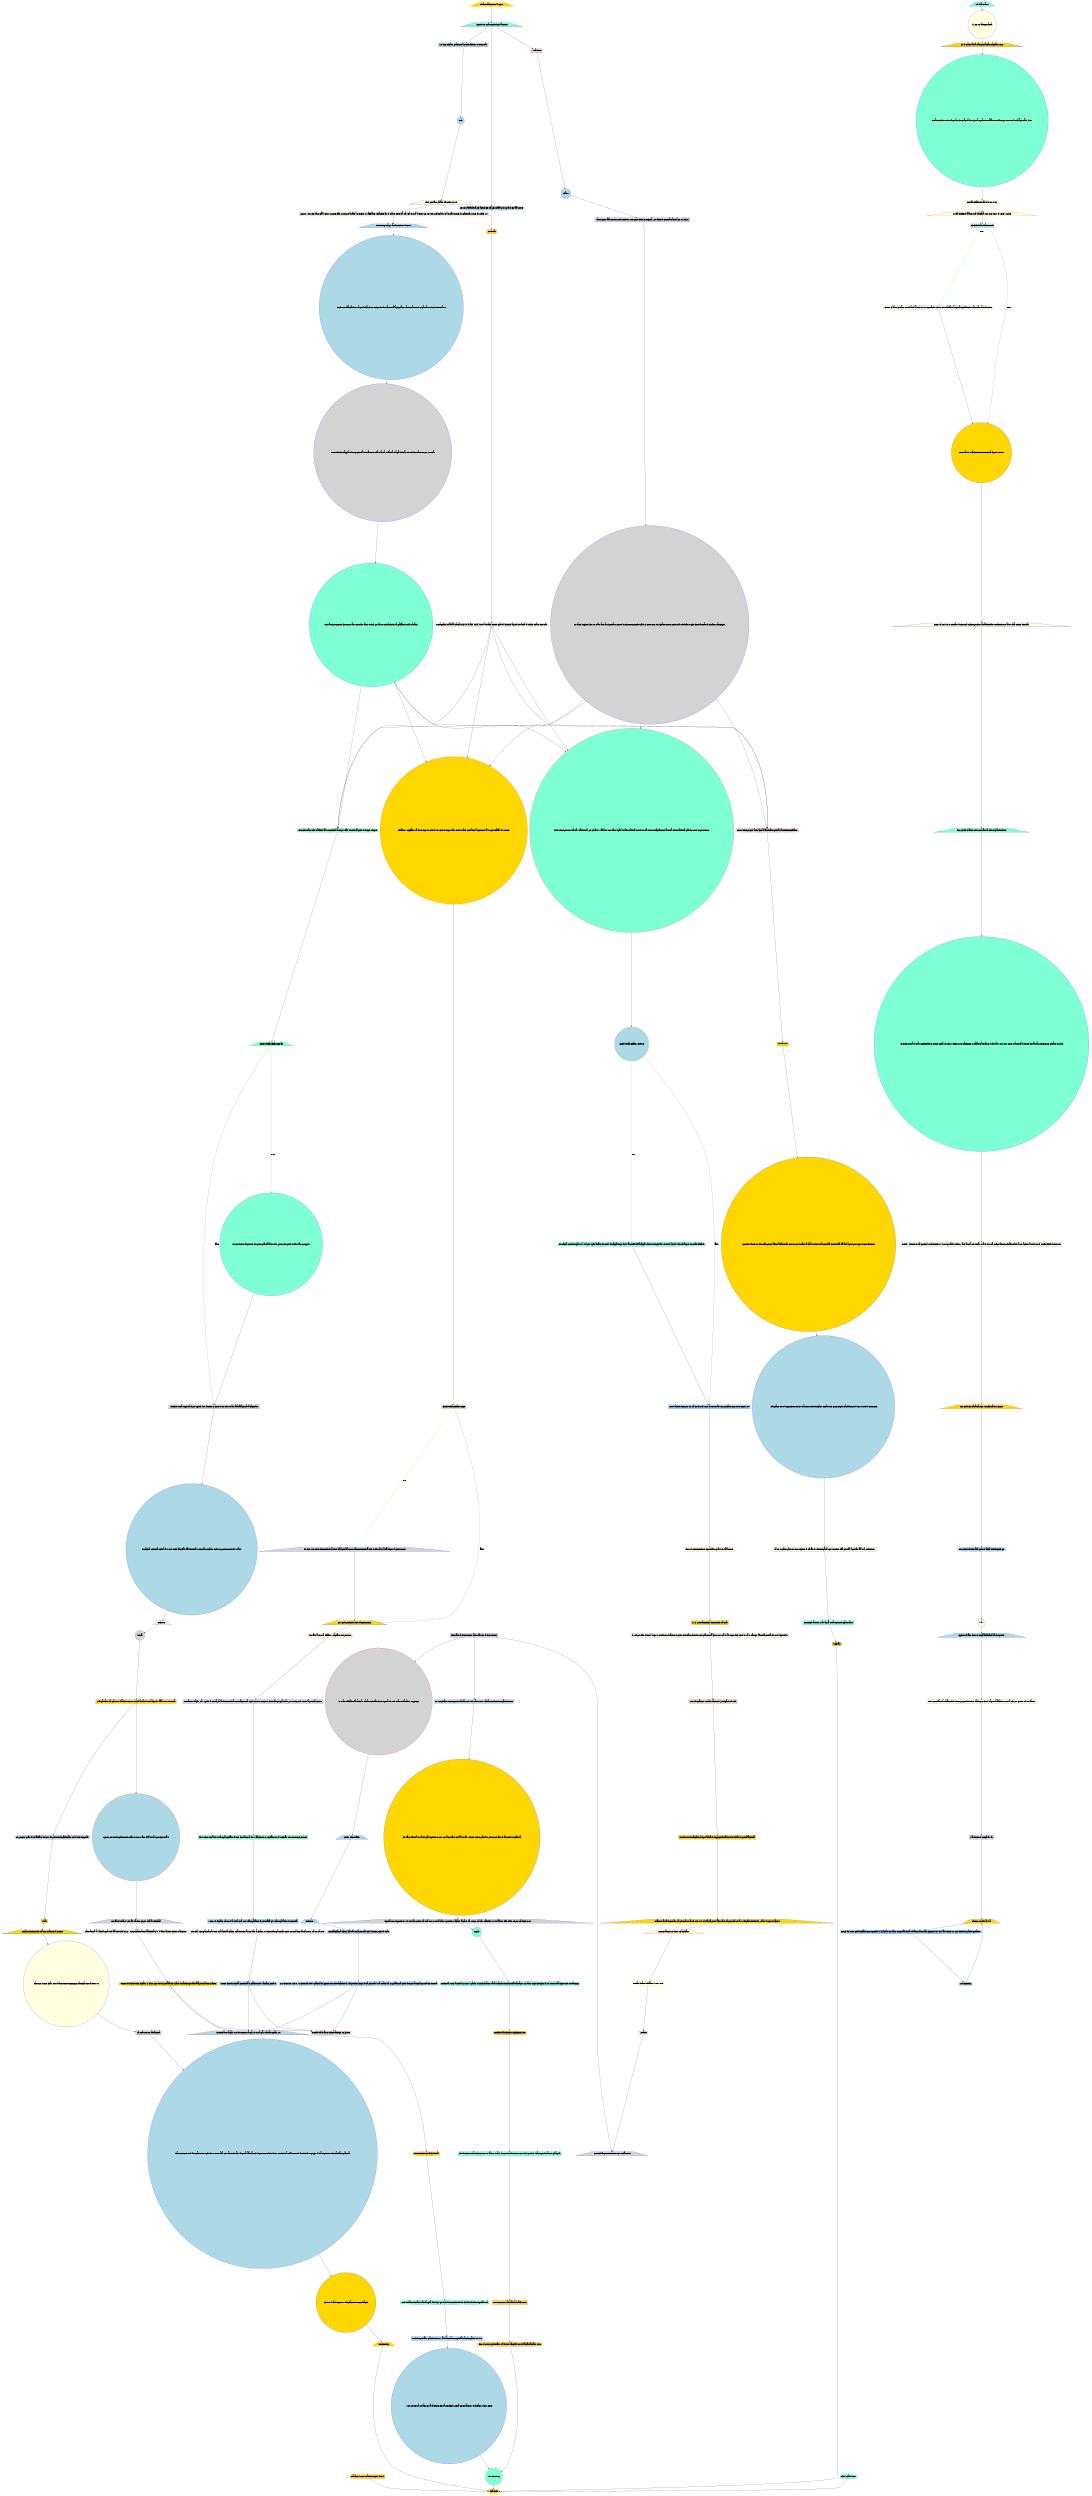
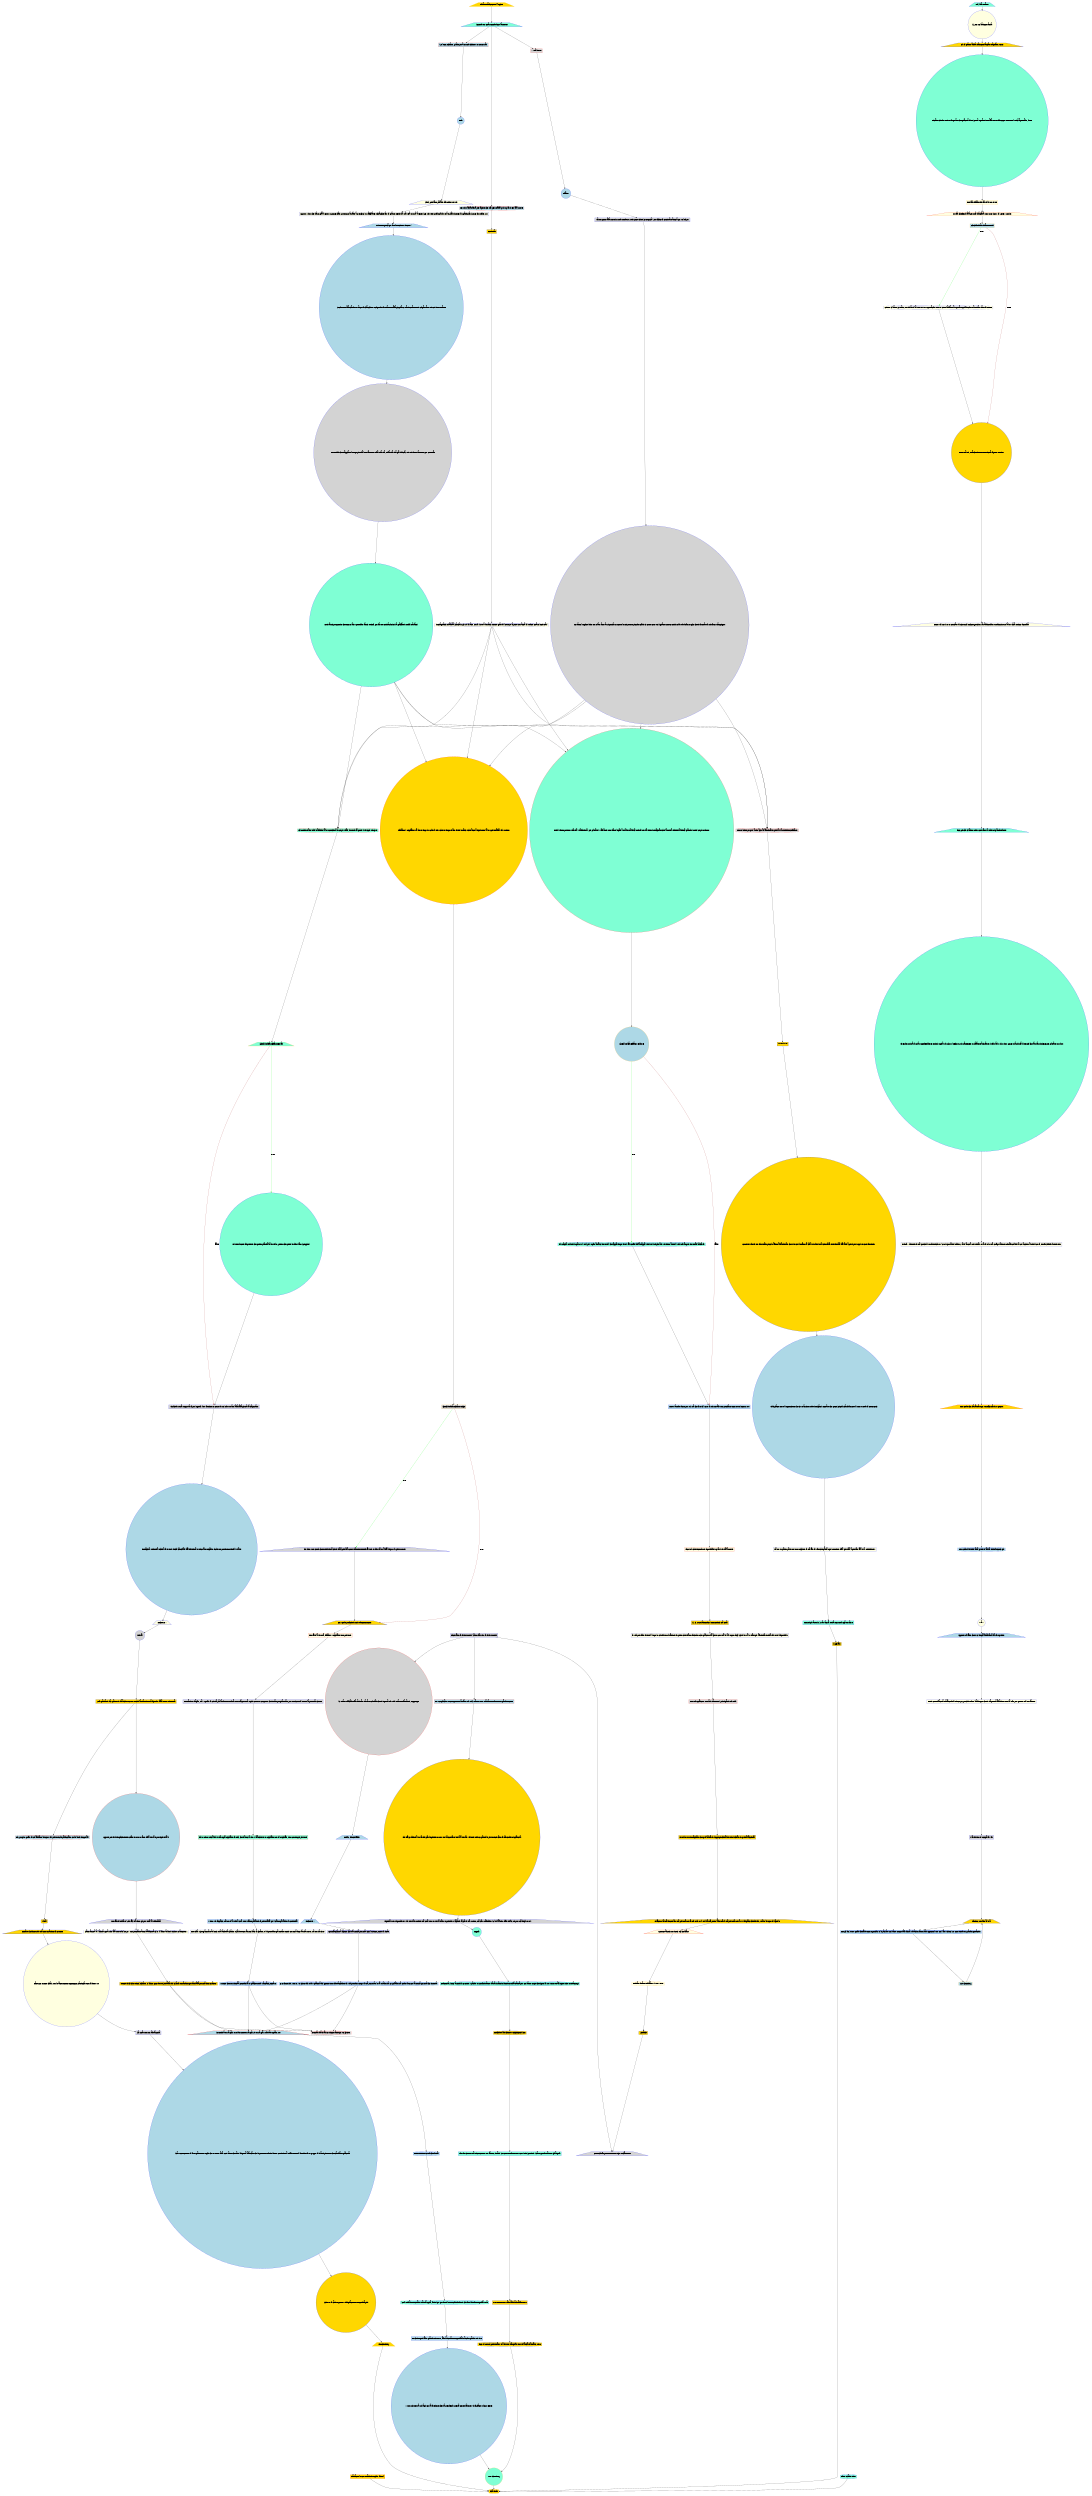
(482, 1549) -> (481, 1549)
(643, 2033) -> (643, 2033)
(426, 2154) -> (426, 2154)
